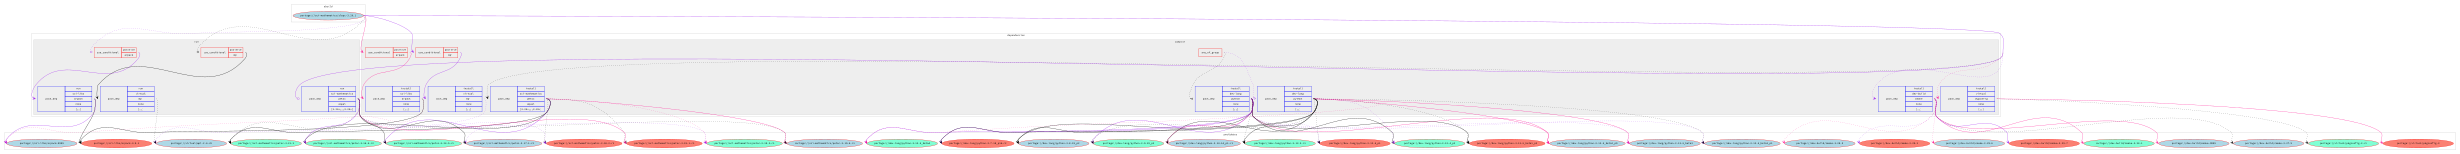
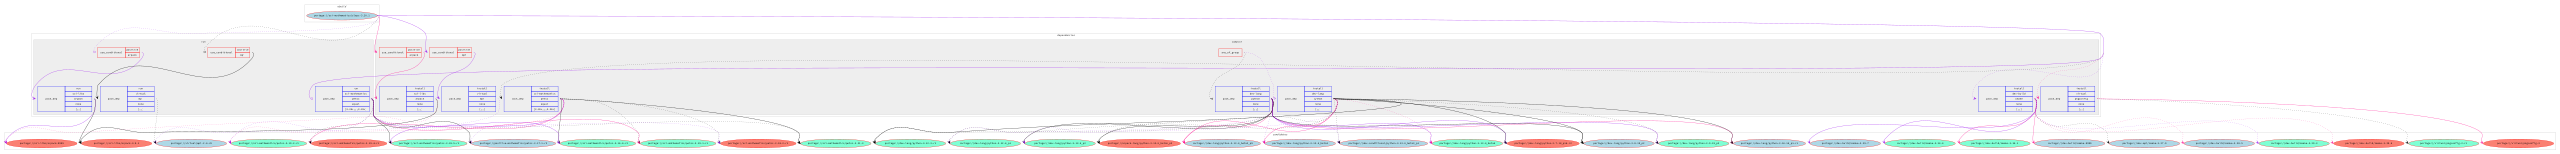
(42, 143) -> (42, 143)
(504, 143) -> (514, 143)
(664, 143) -> (678, 143)
(825, 143) -> (349, 143)
(1355, 143) -> (985, 143)
(1507, 143) -> (1140, 143)
(1742, 143) -> (1384, 143)
(1895, 143) -> (2294, 143)
none -> (1920, 143)
(1969, 143) -> (2369, 143)
(2044, 143) -> (1845, 143)
(2269, 143) -> (2145, 143)
